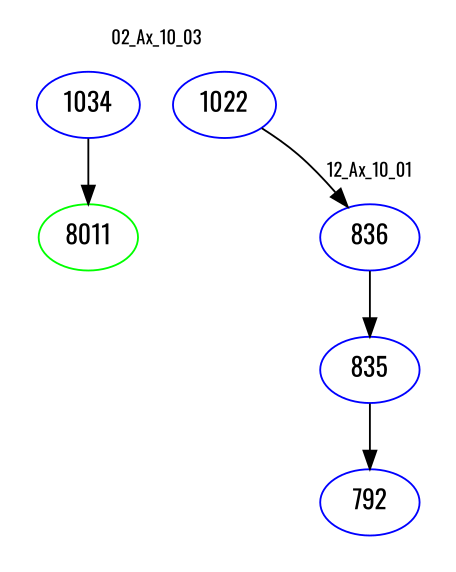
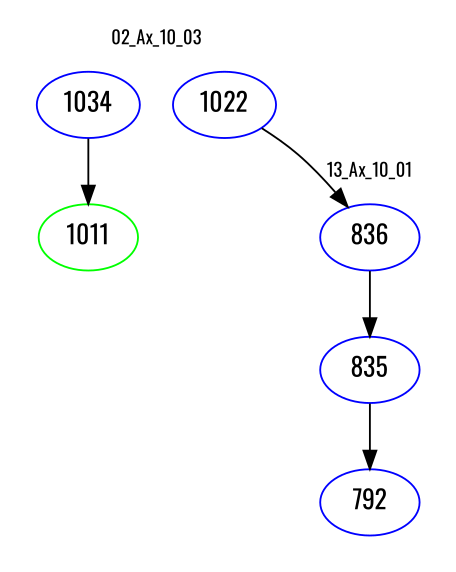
(370, 172) -> (370, 172)
(88, 237) -> (88, 237)
